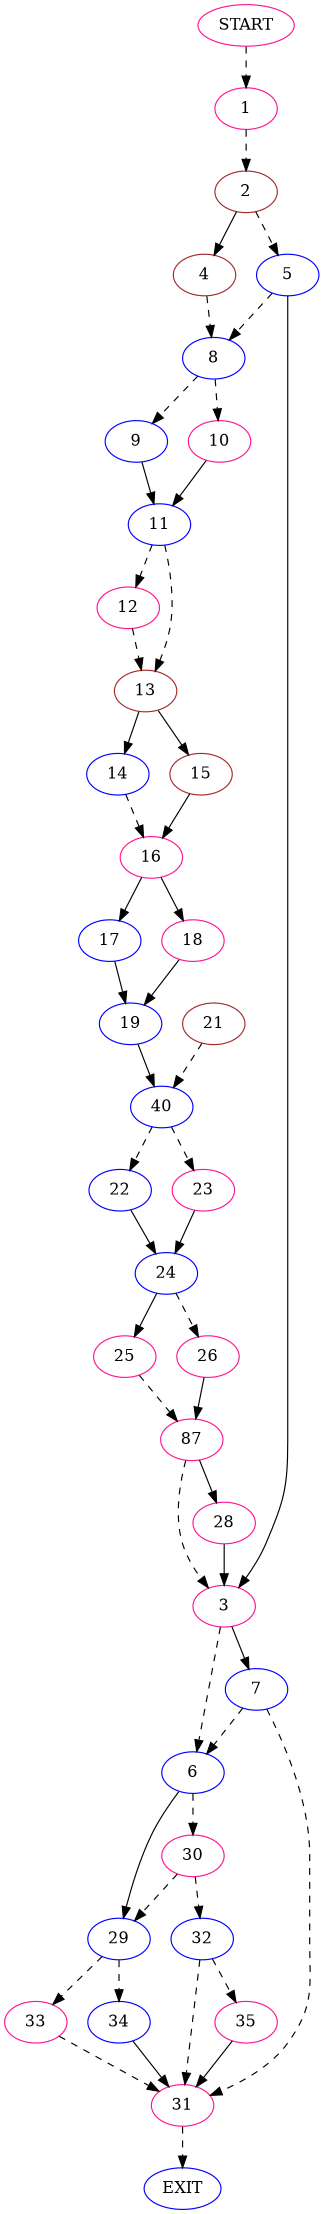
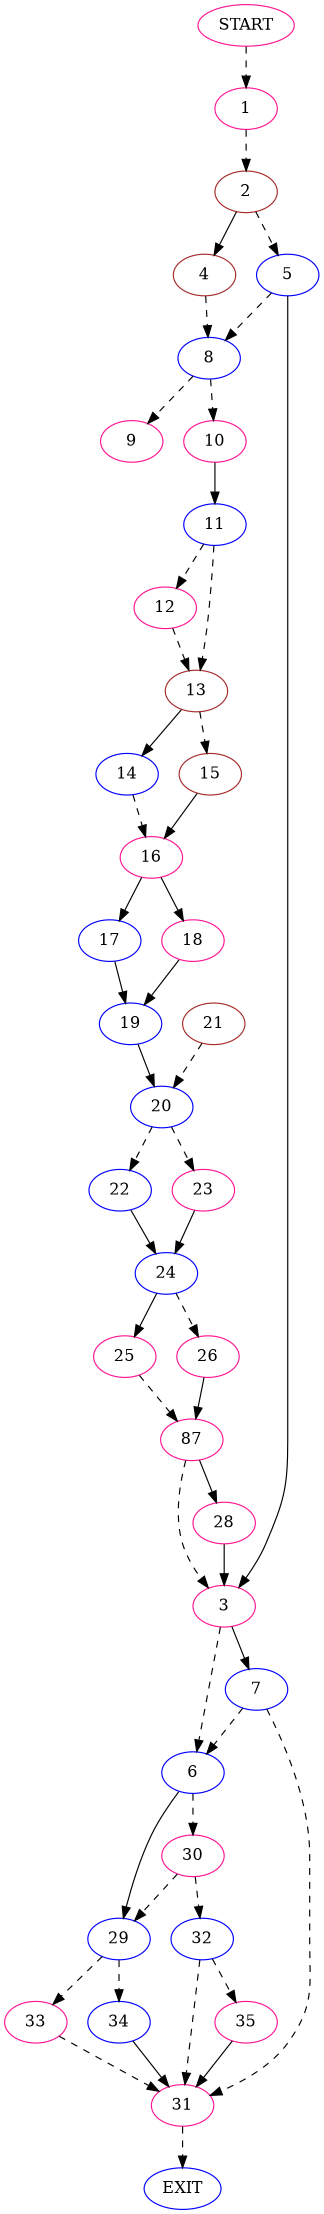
(136, 441) -> (132, 441)
(146, 477) -> none
(170, 728) -> (202, 727)
(162, 1107) -> (162, 1107)
